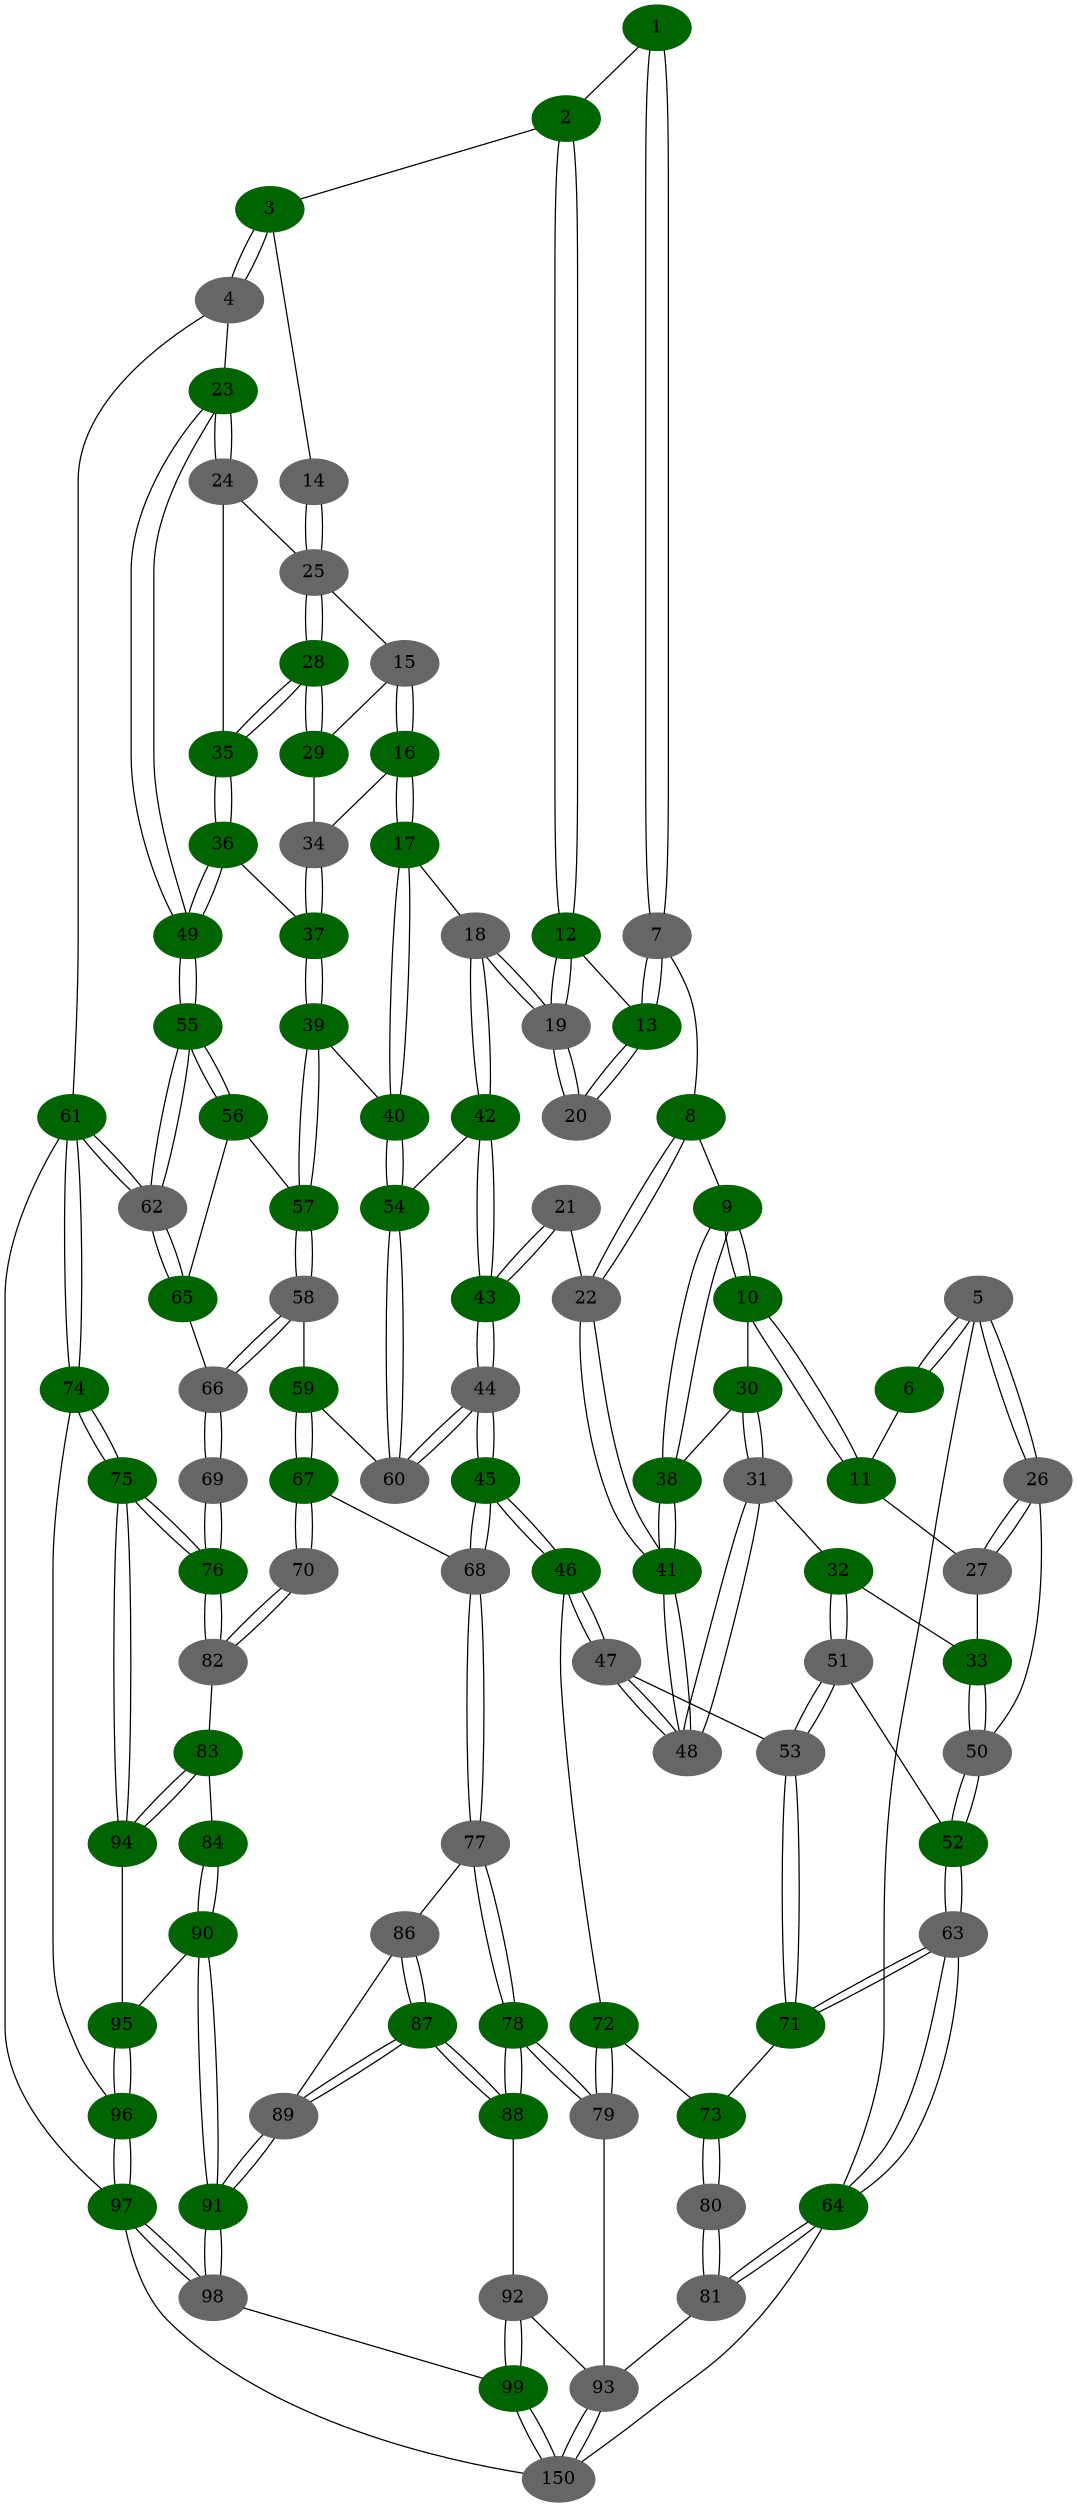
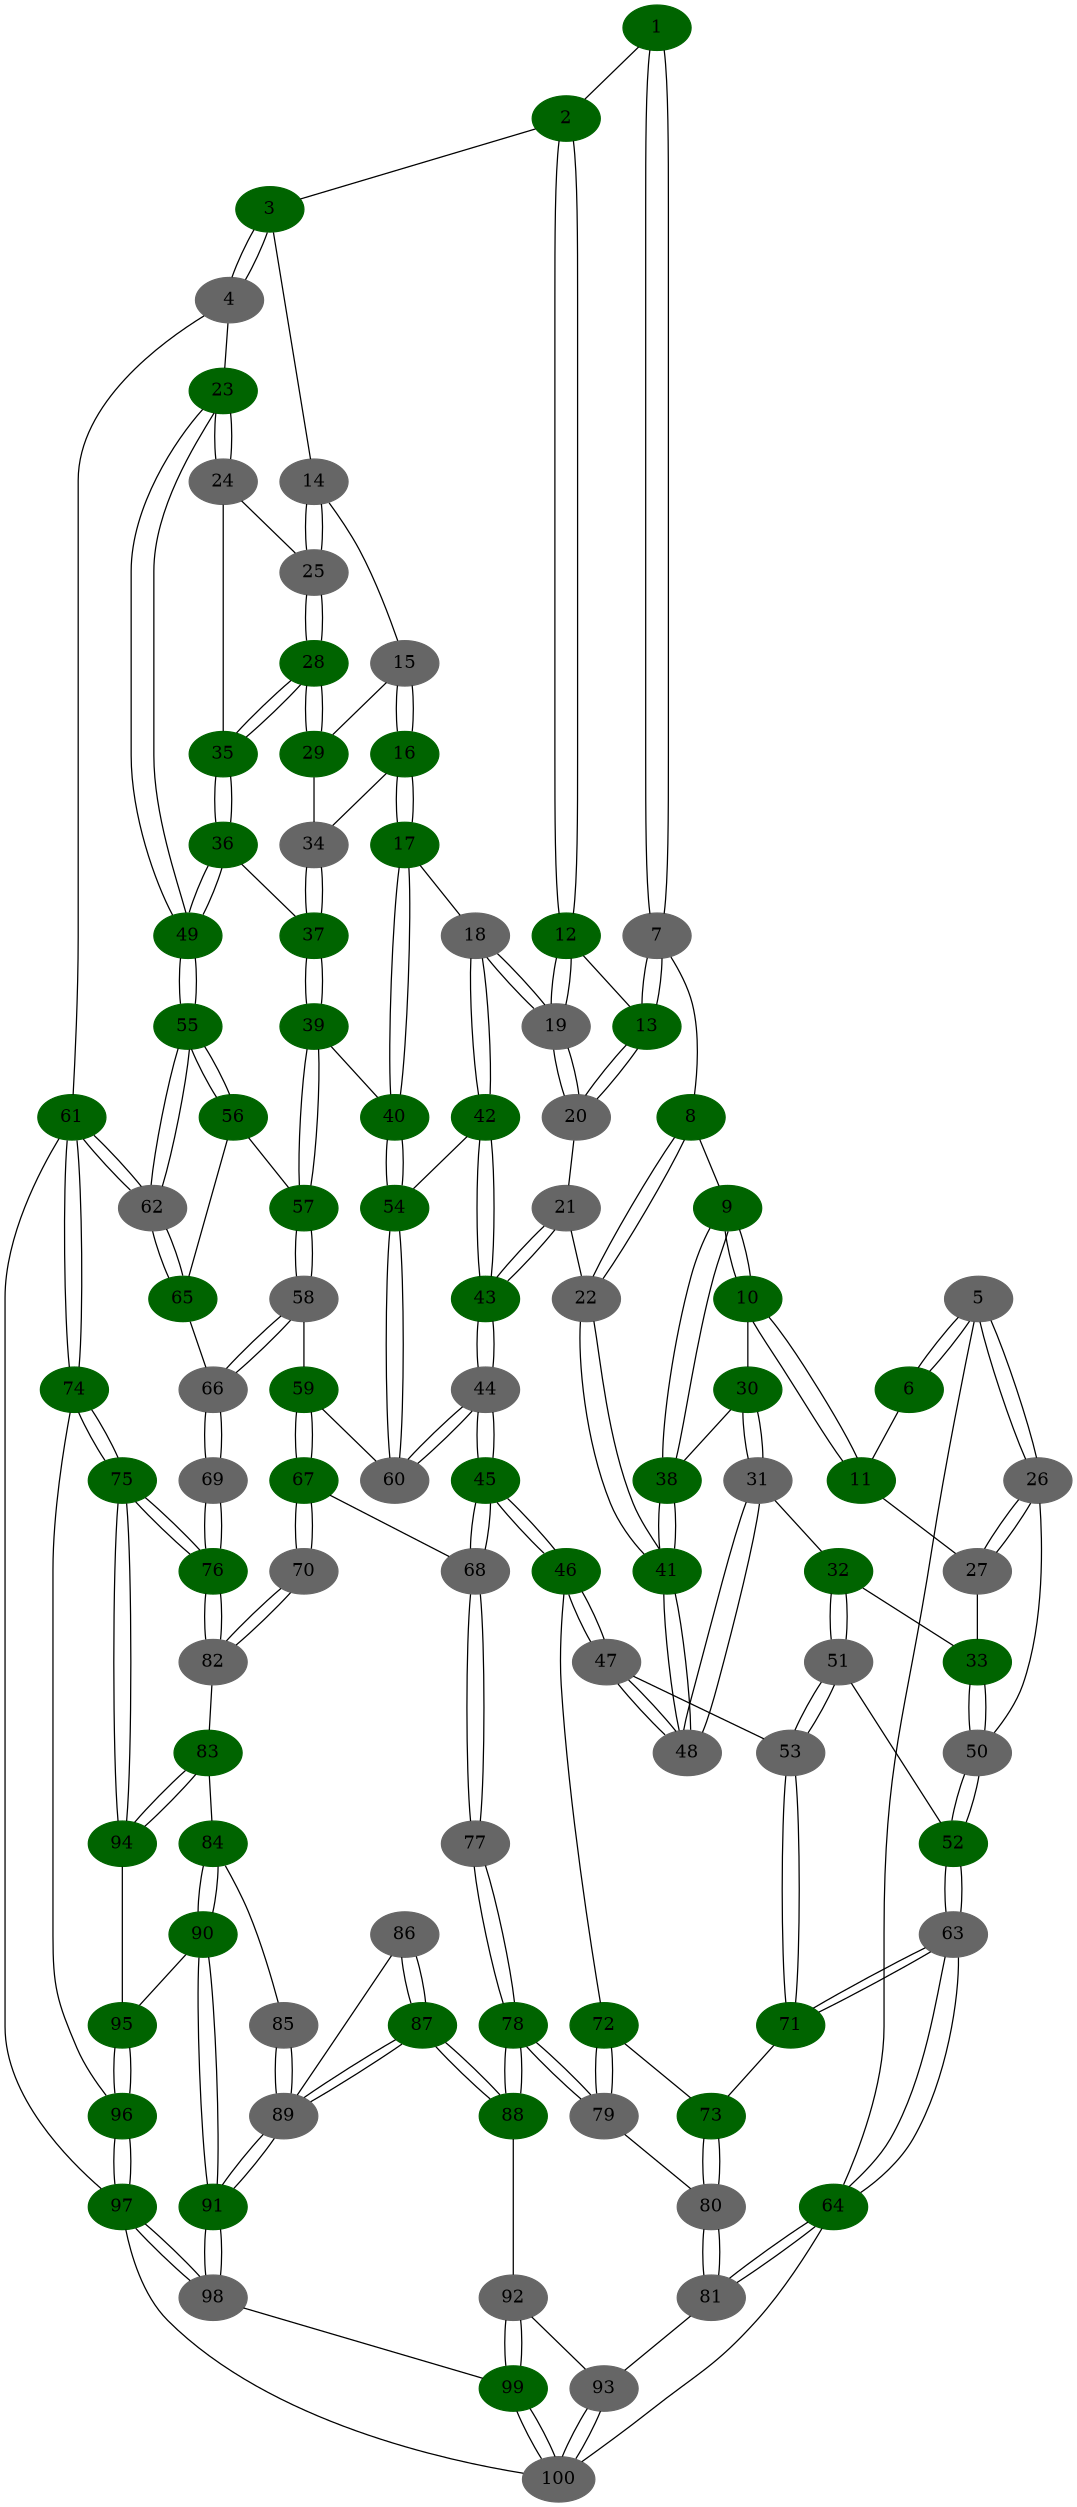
(359, 618) -> (369, 569)
none -> (571, 1163)
(440, 1889) -> none
none -> (284, 2025)
(604, 2252) -> (658, 2162)
(559, 2479) -> (559, 2479)
